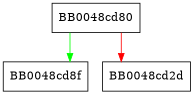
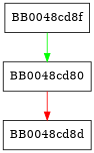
(70, 43) -> (47, 43)
(146, 77) -> (47, 135)
